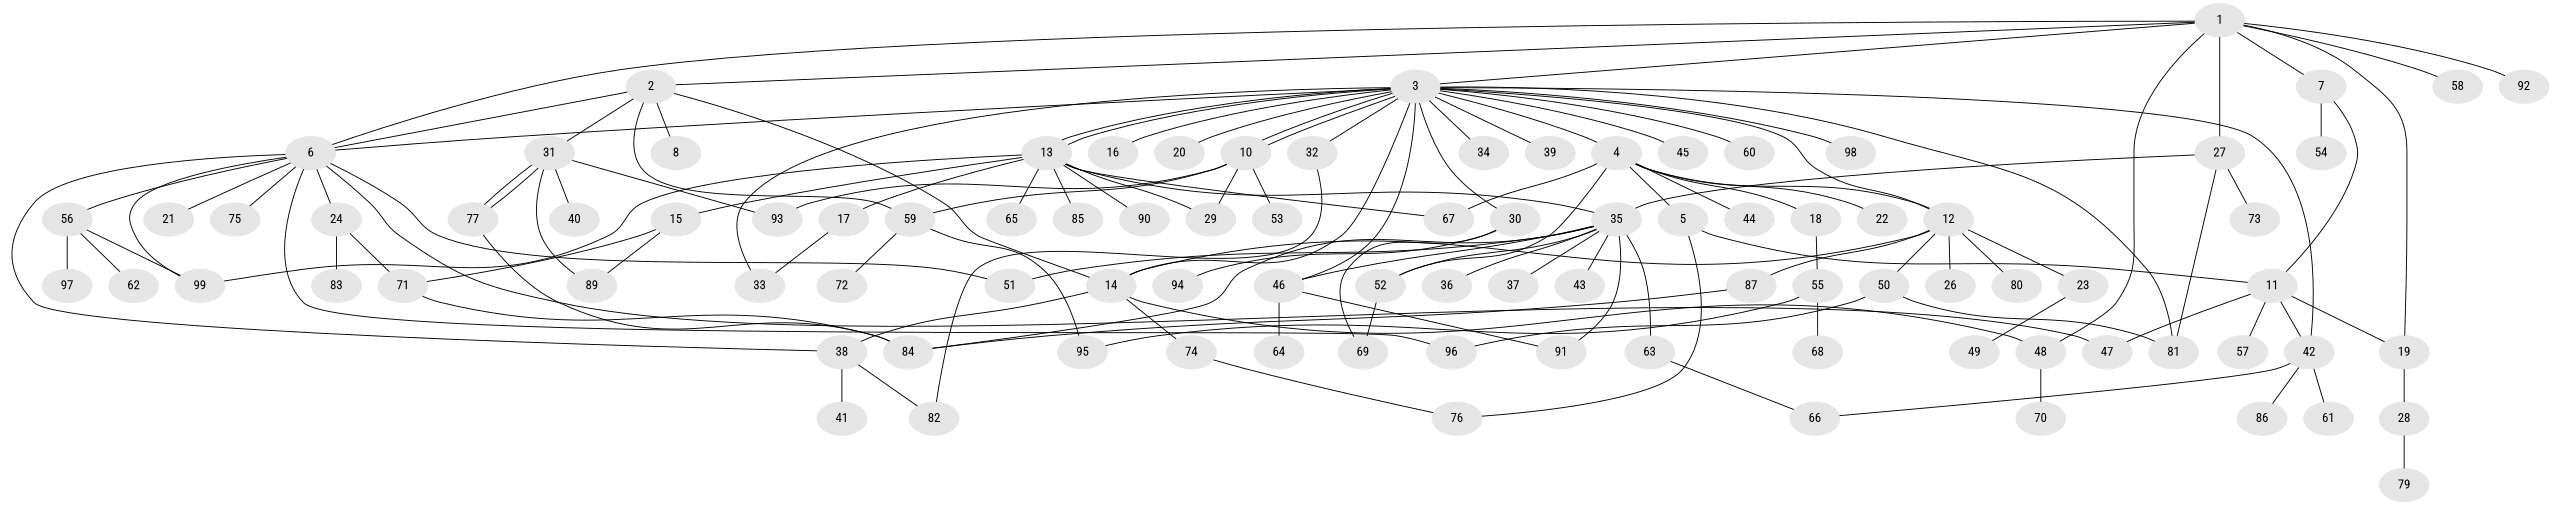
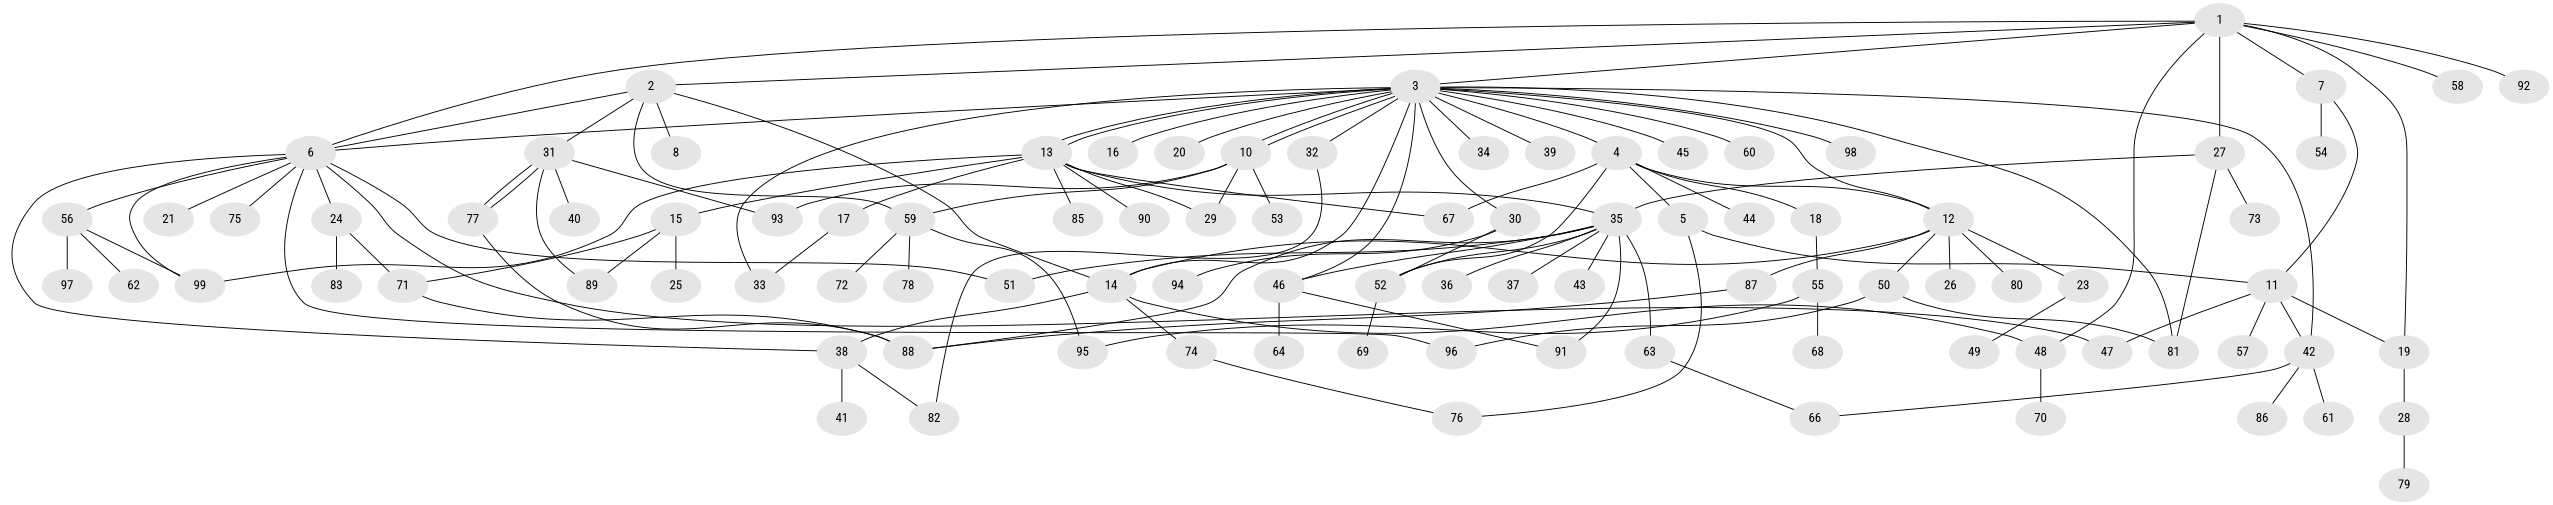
(1012, 219) -> none
(1882, 219) -> none
(1343, 276) -> (1448, 253)
none -> (676, 286)
none -> (908, 286)
(908, 352) -> (908, 352)
